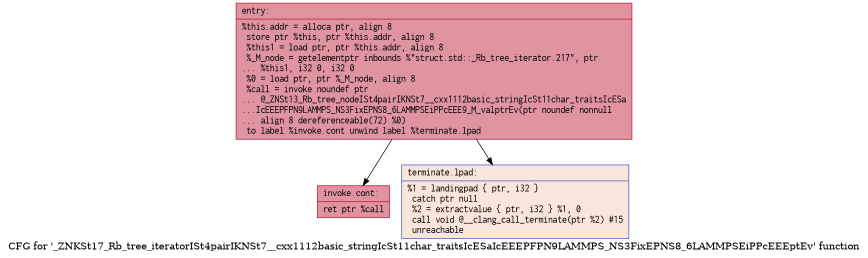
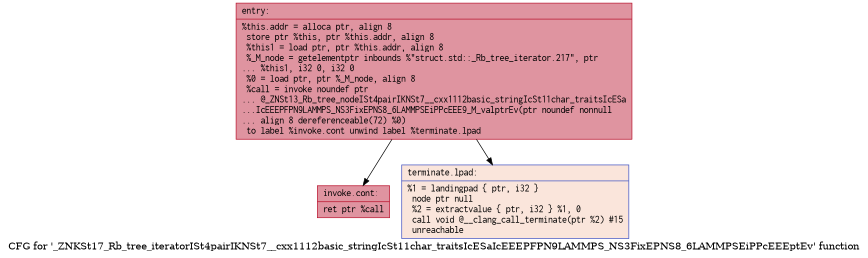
(443, 199) -> (440, 199)
